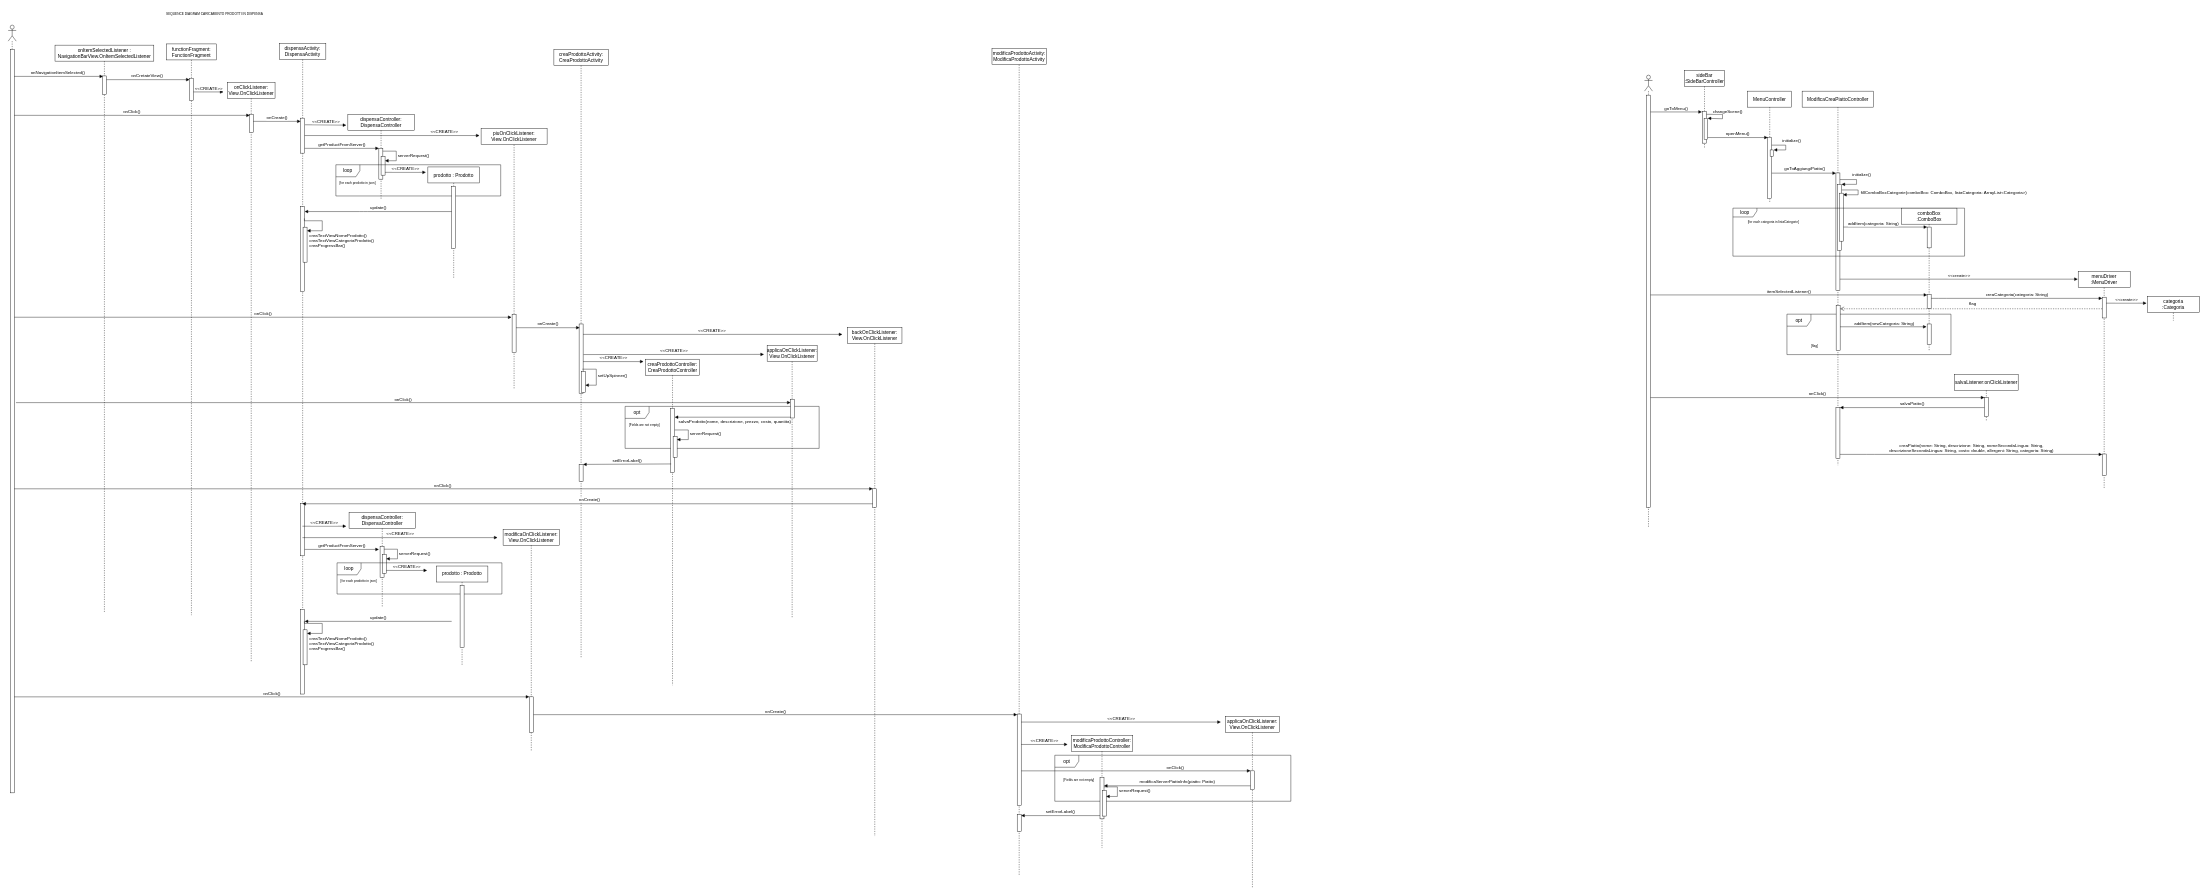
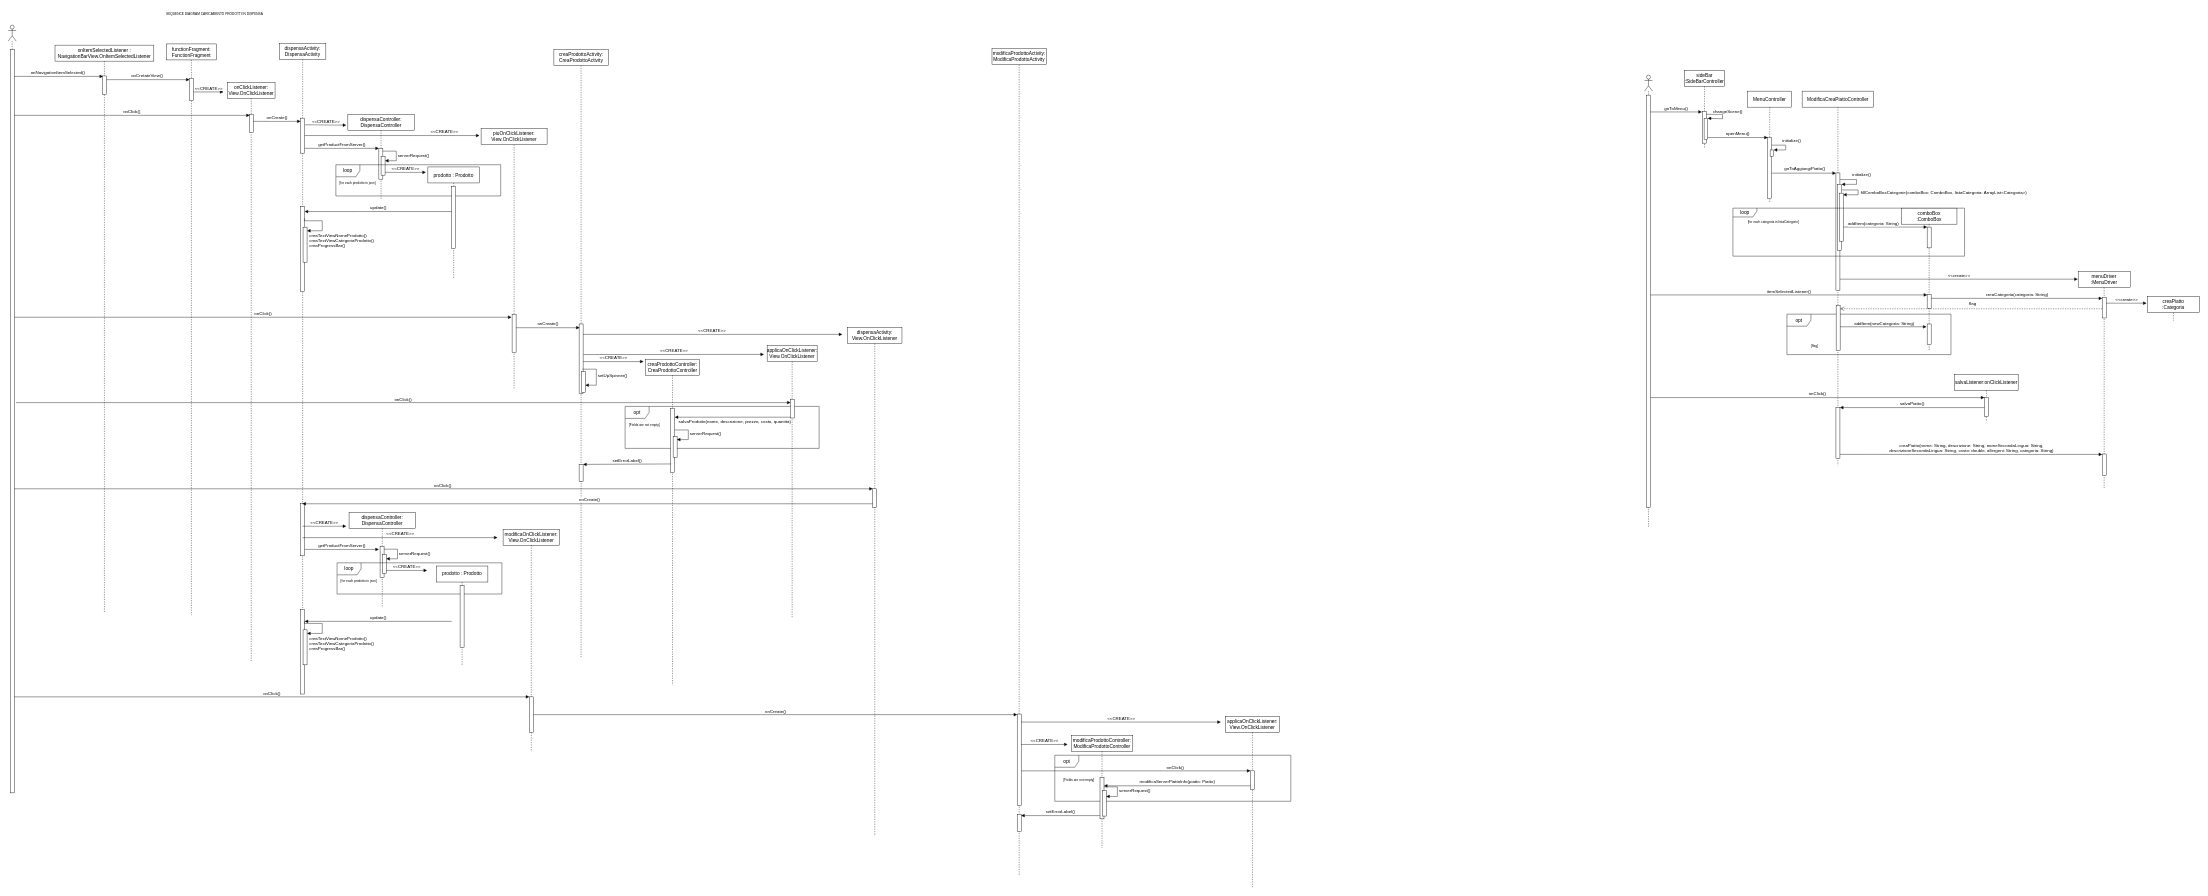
(2173, 305) -> (2173, 305)
(875, 335) -> (875, 335)
